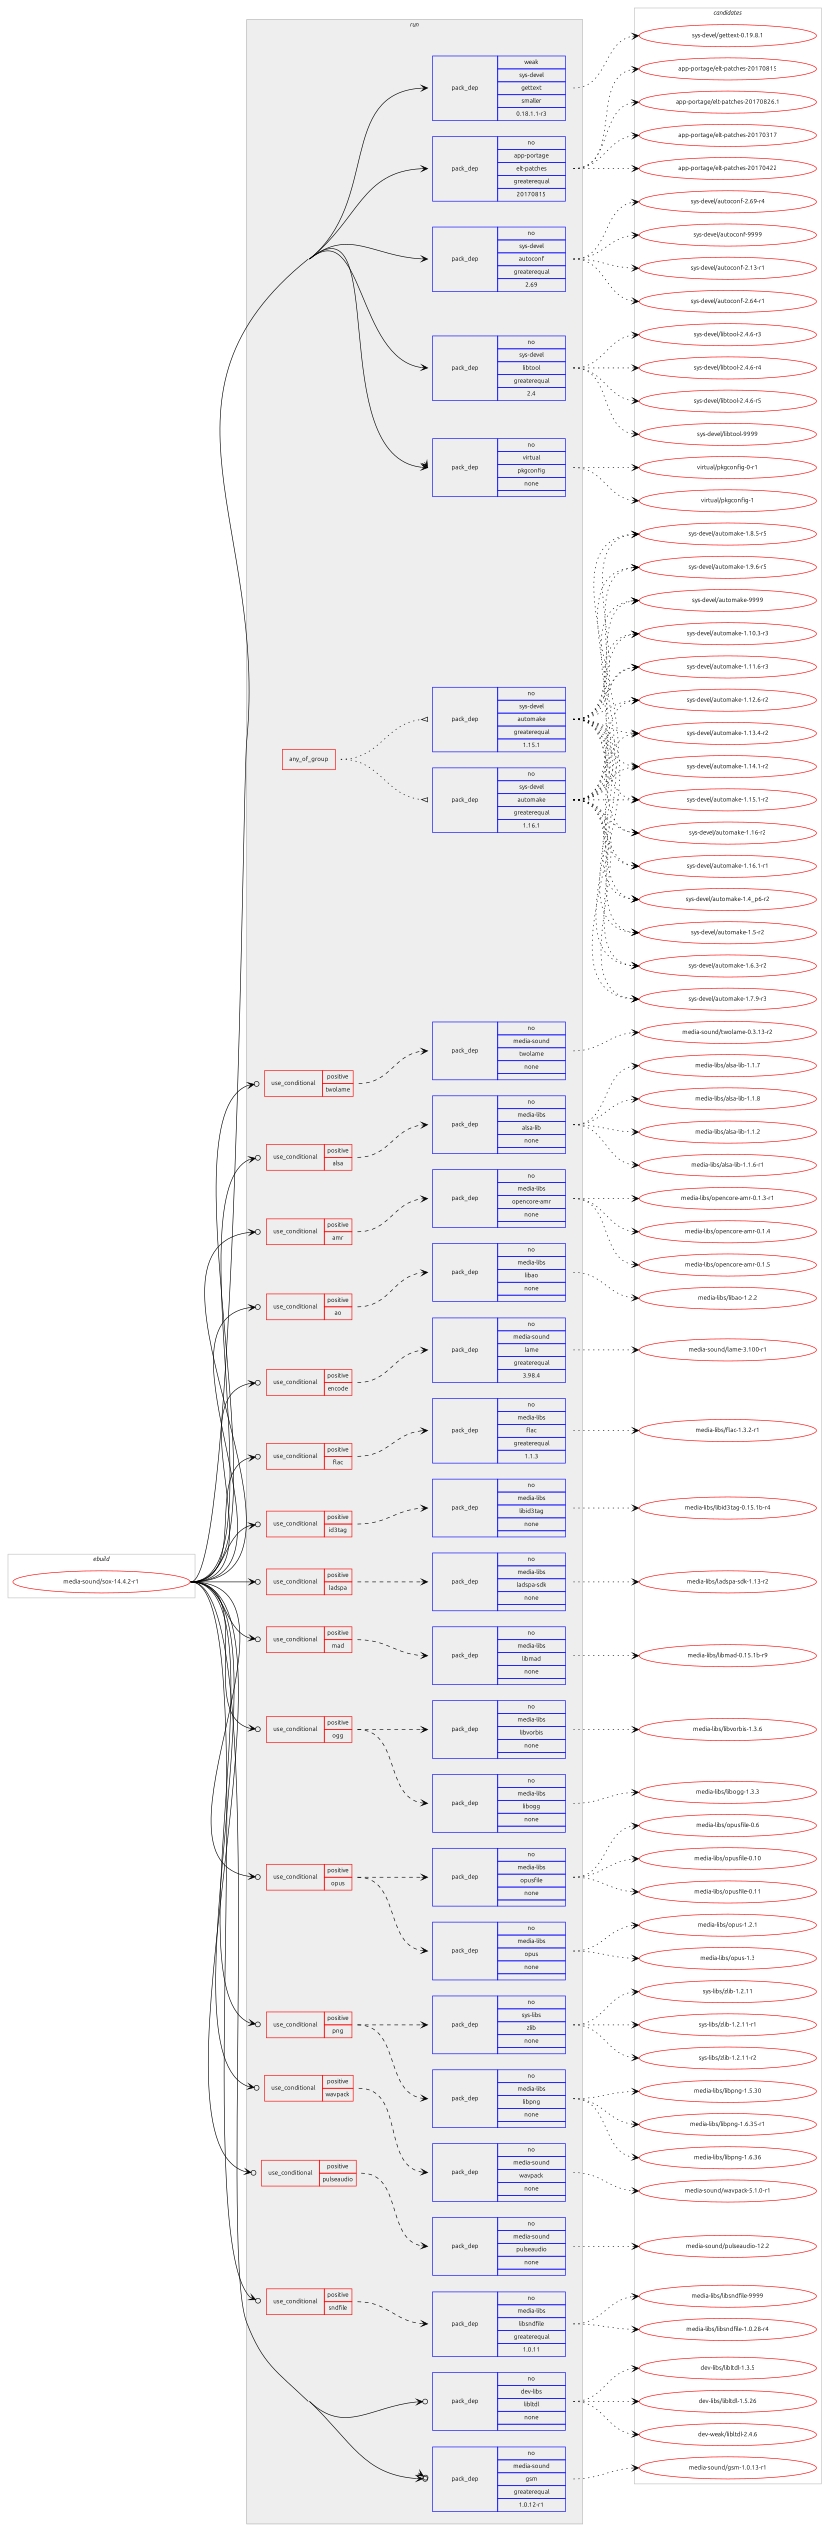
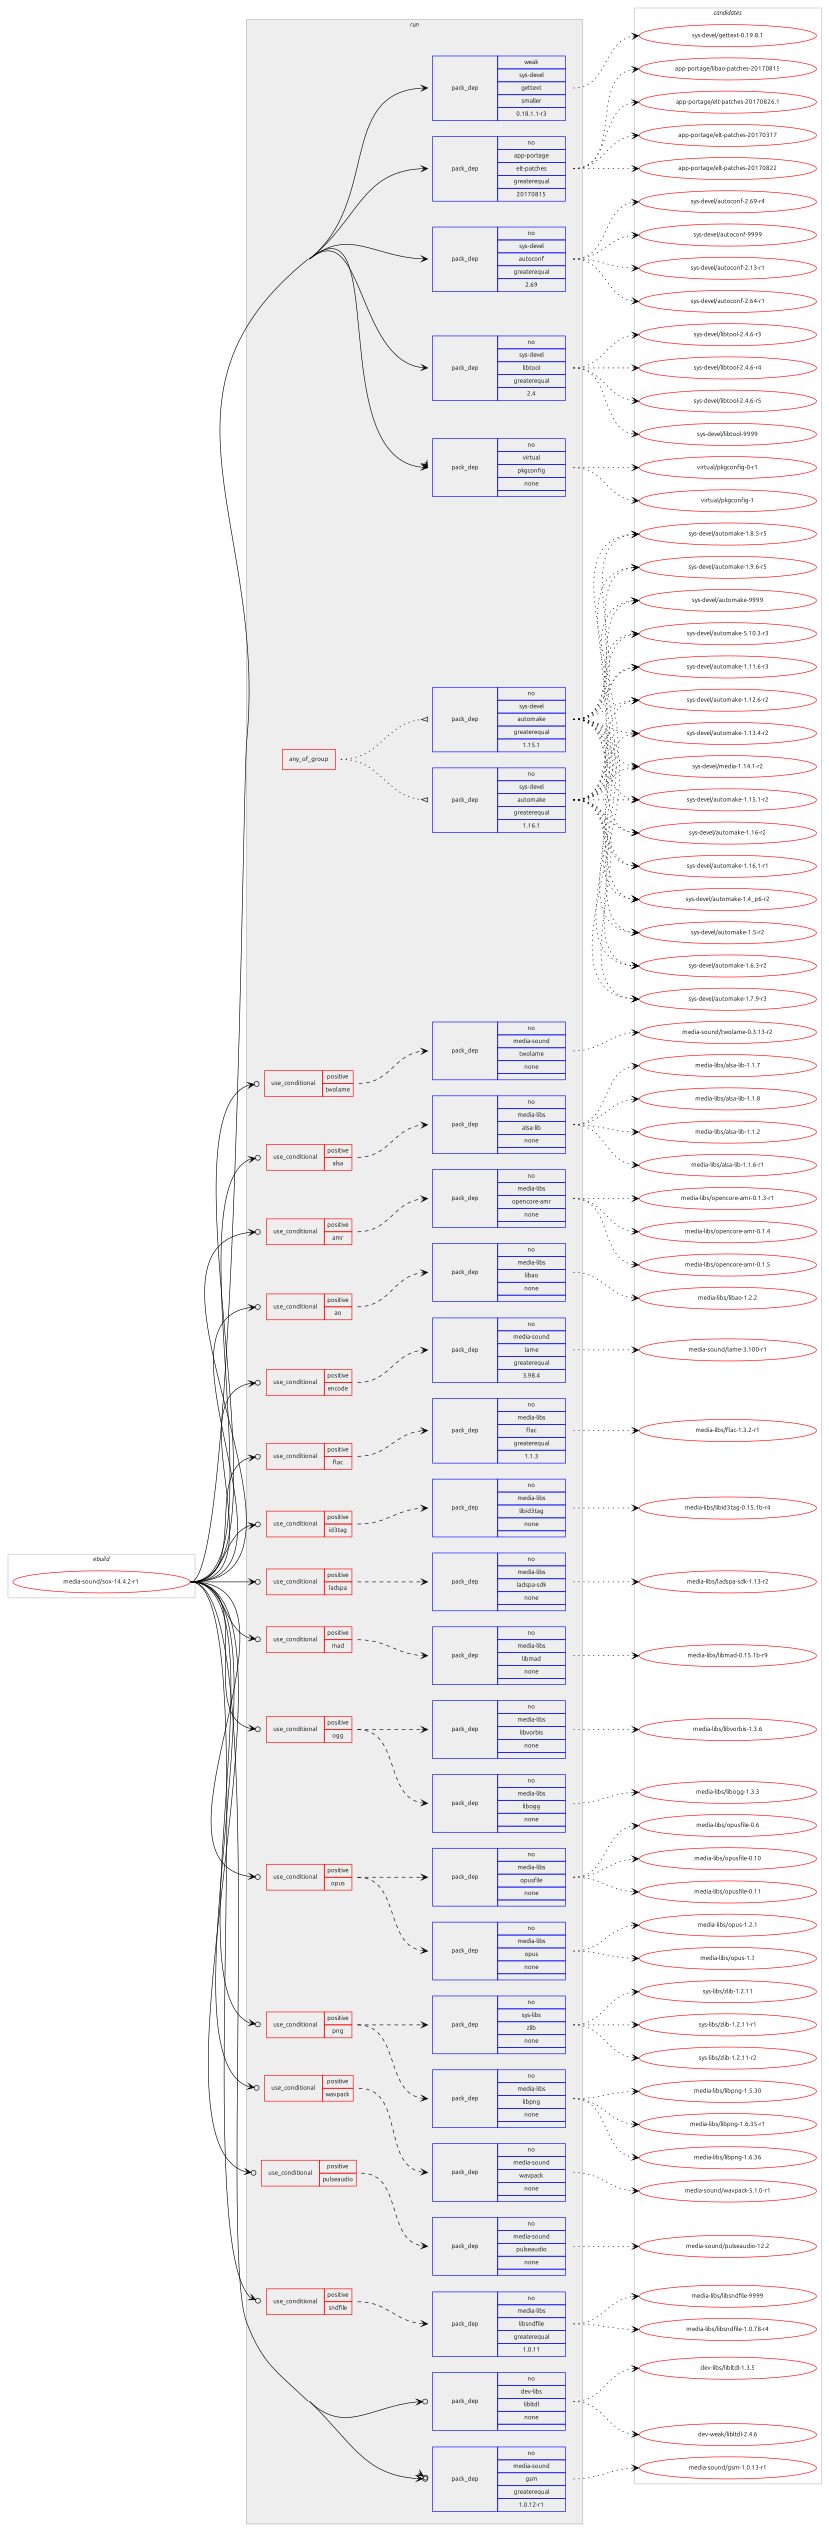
(728, 69) -> (728, 69)
(728, 169) -> (728, 169)
(728, 634) -> (728, 634)
(728, 767) -> (728, 767)
(728, 2329) -> (728, 2329)
(728, 2401) -> none
